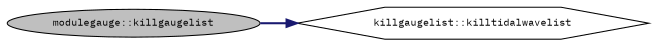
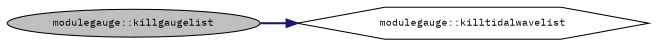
(473, 23) -> (473, 23)
